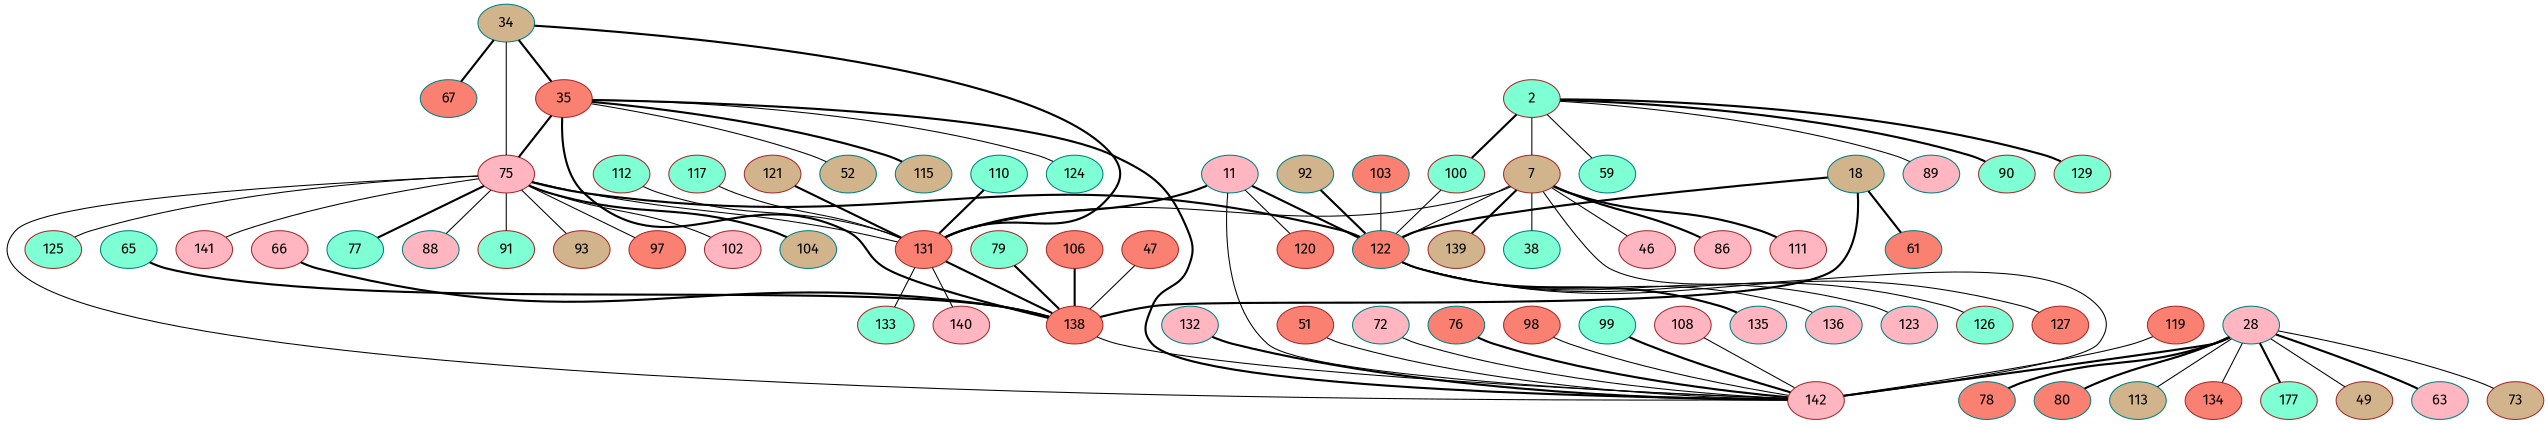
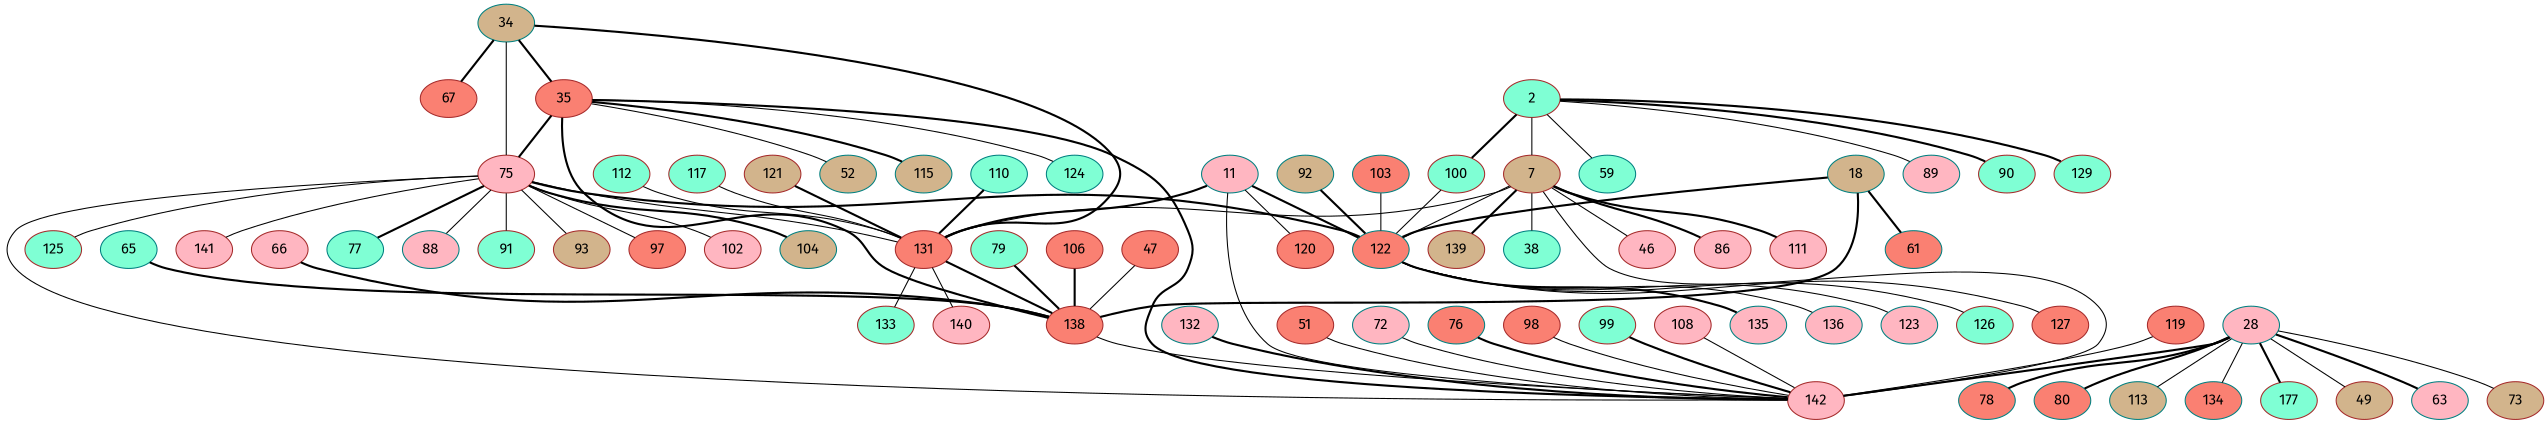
(449, 99) -> (449, 99)
(1607, 325) -> (1607, 325)
(2213, 401) -> (2213, 401)
